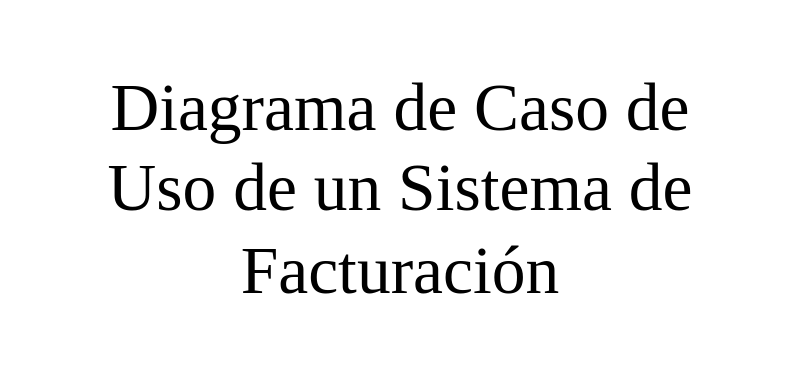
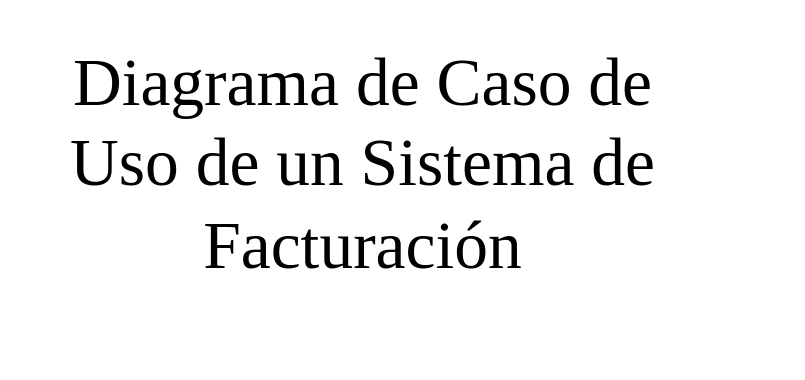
(401, 189) -> (364, 164)
